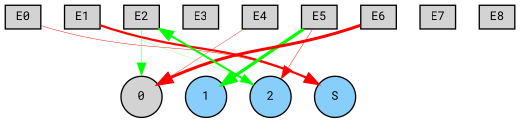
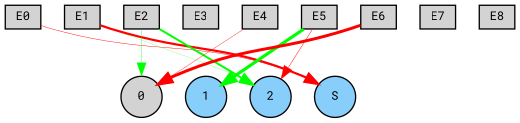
(212, 60) -> (201, 53)
